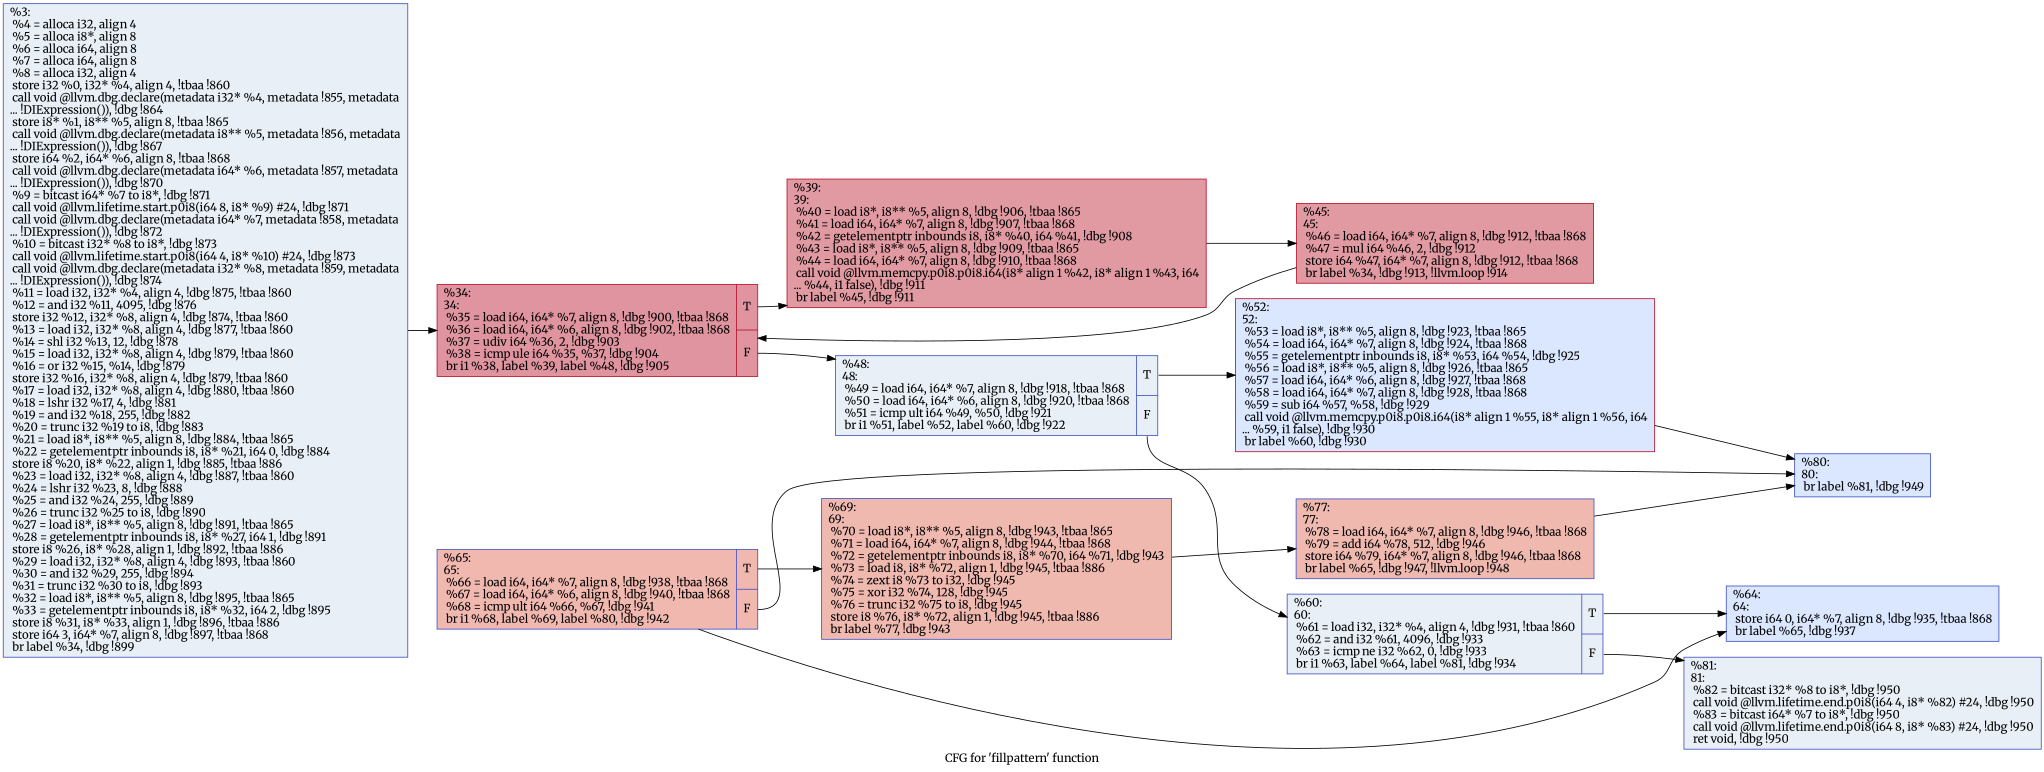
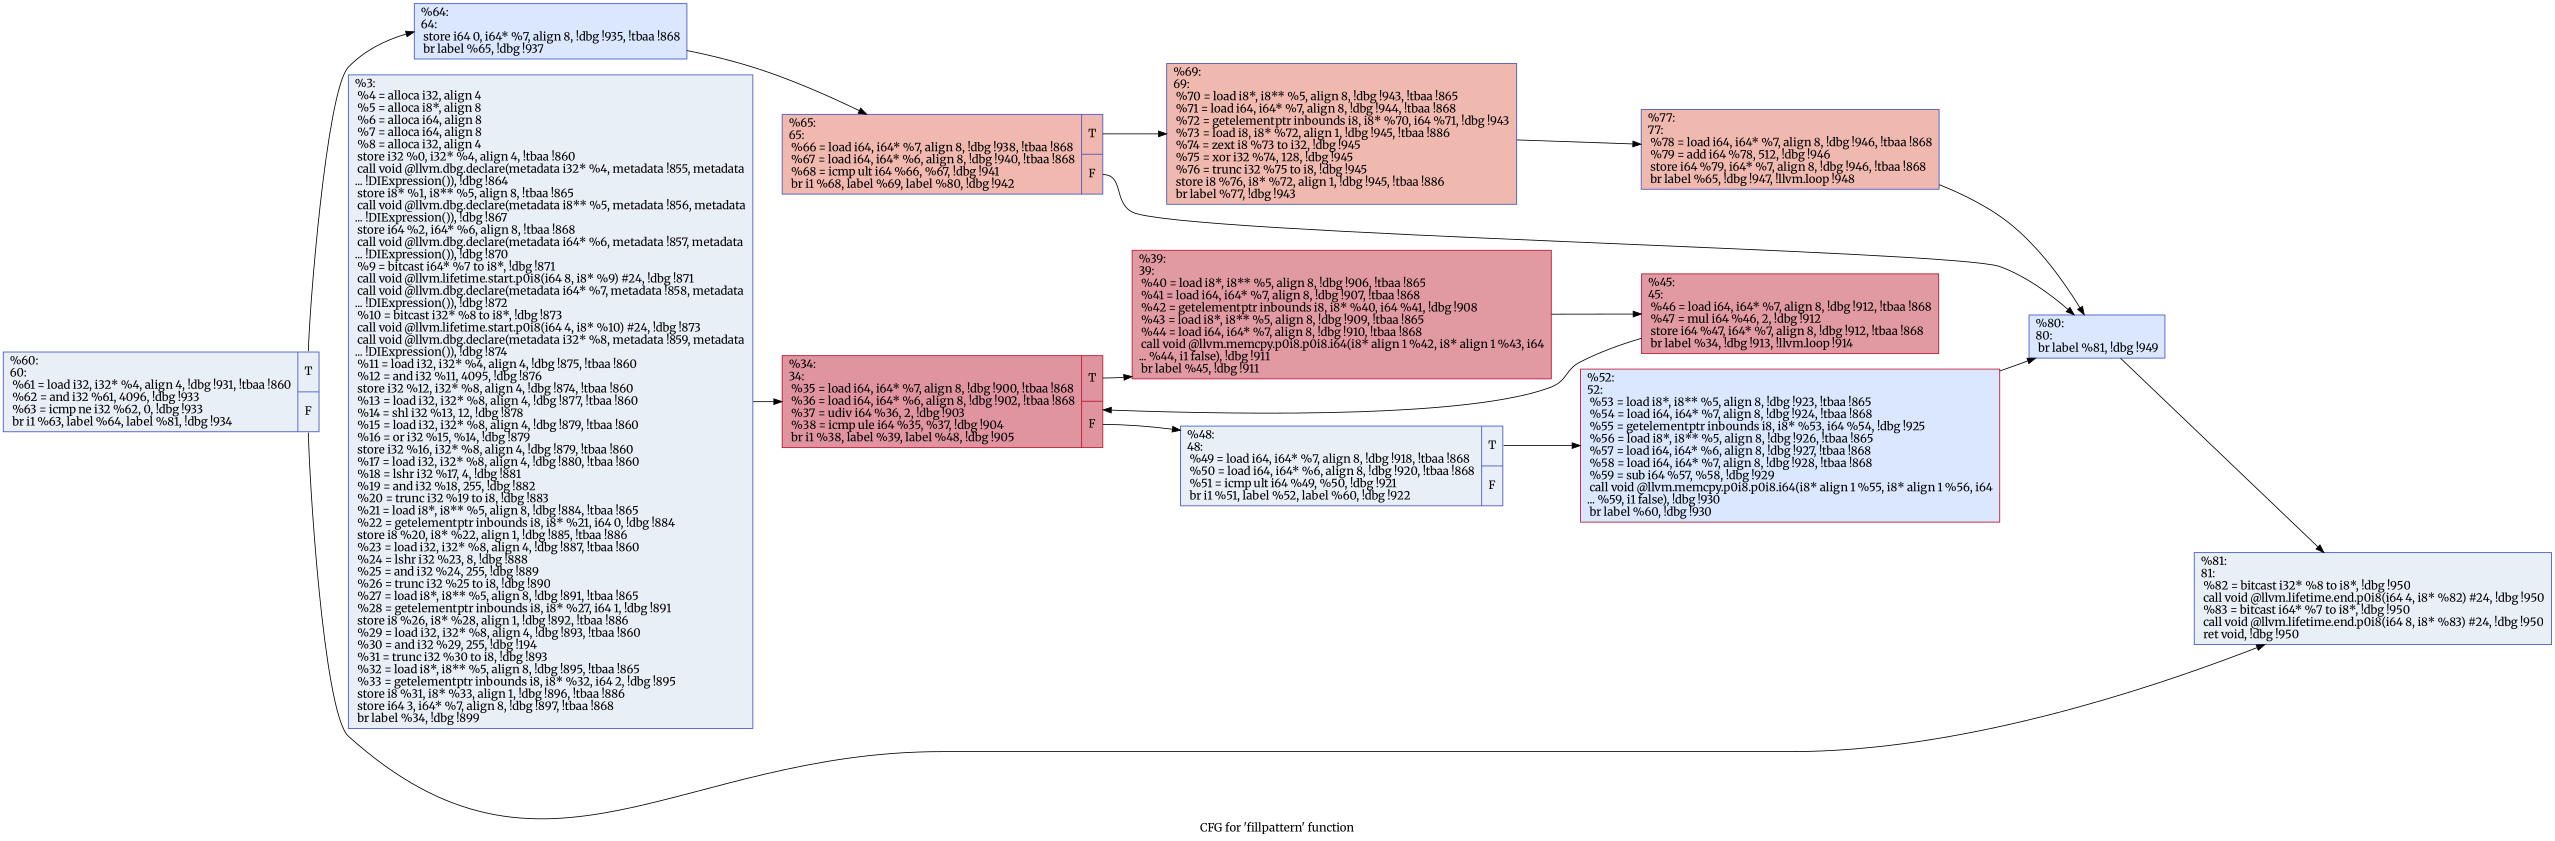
none -> (2219, 452)
(1217, 524) -> none
(102, 574) -> (446, 645)
(1215, 744) -> (775, 75)
